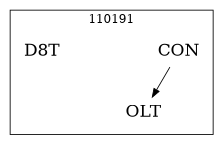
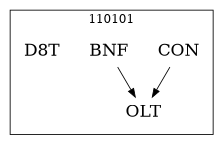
(112, 20) -> (112, 20)
none -> (109, 52)
